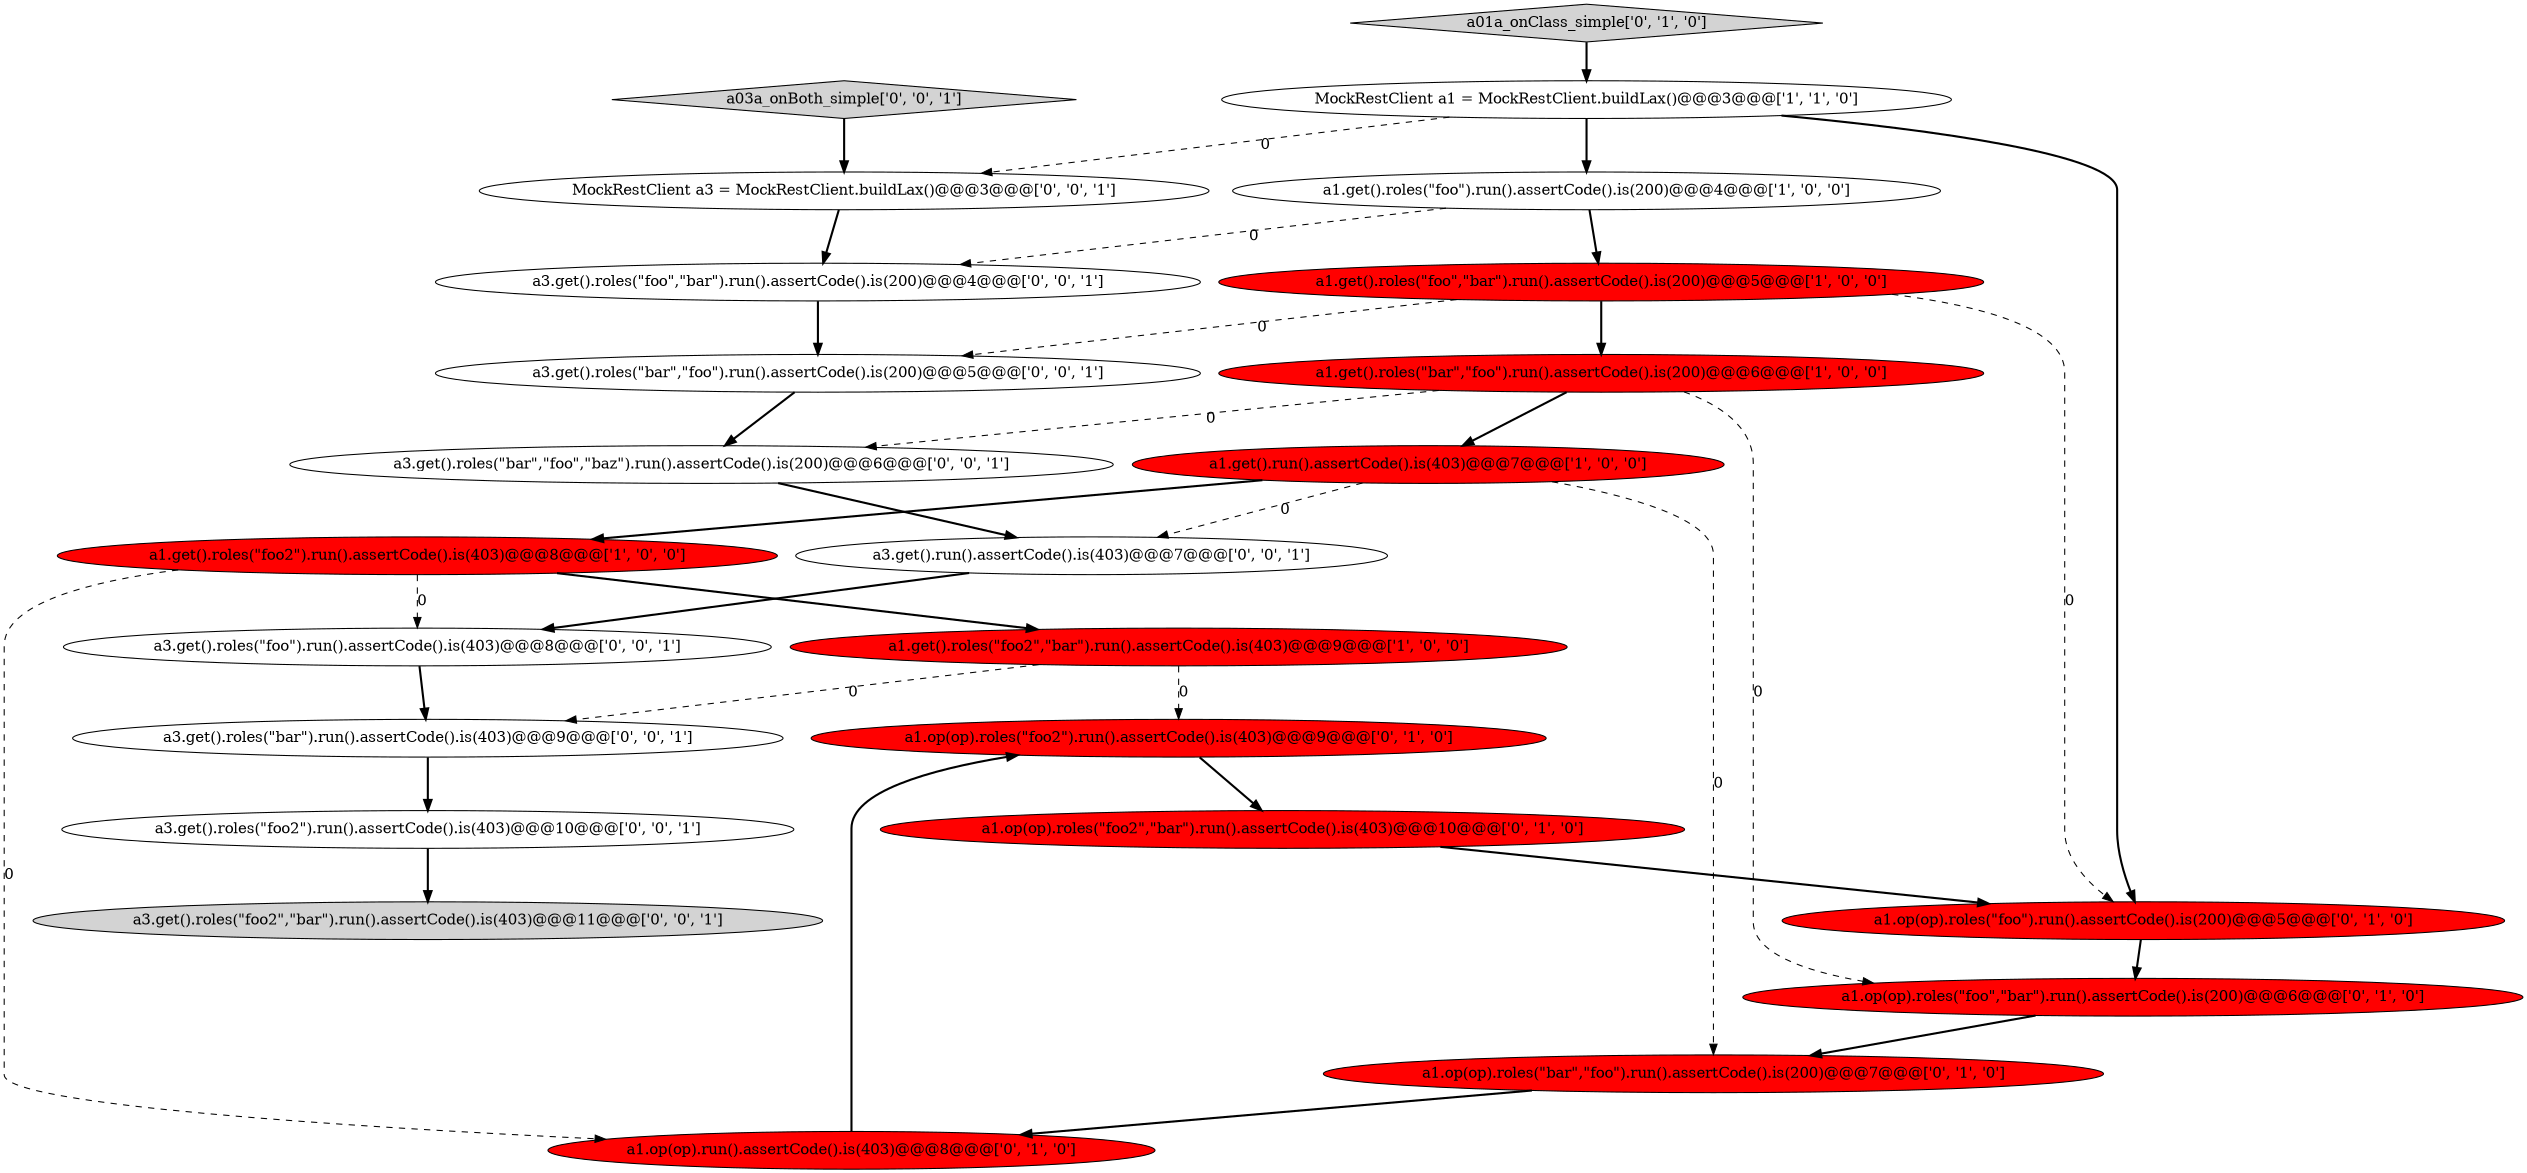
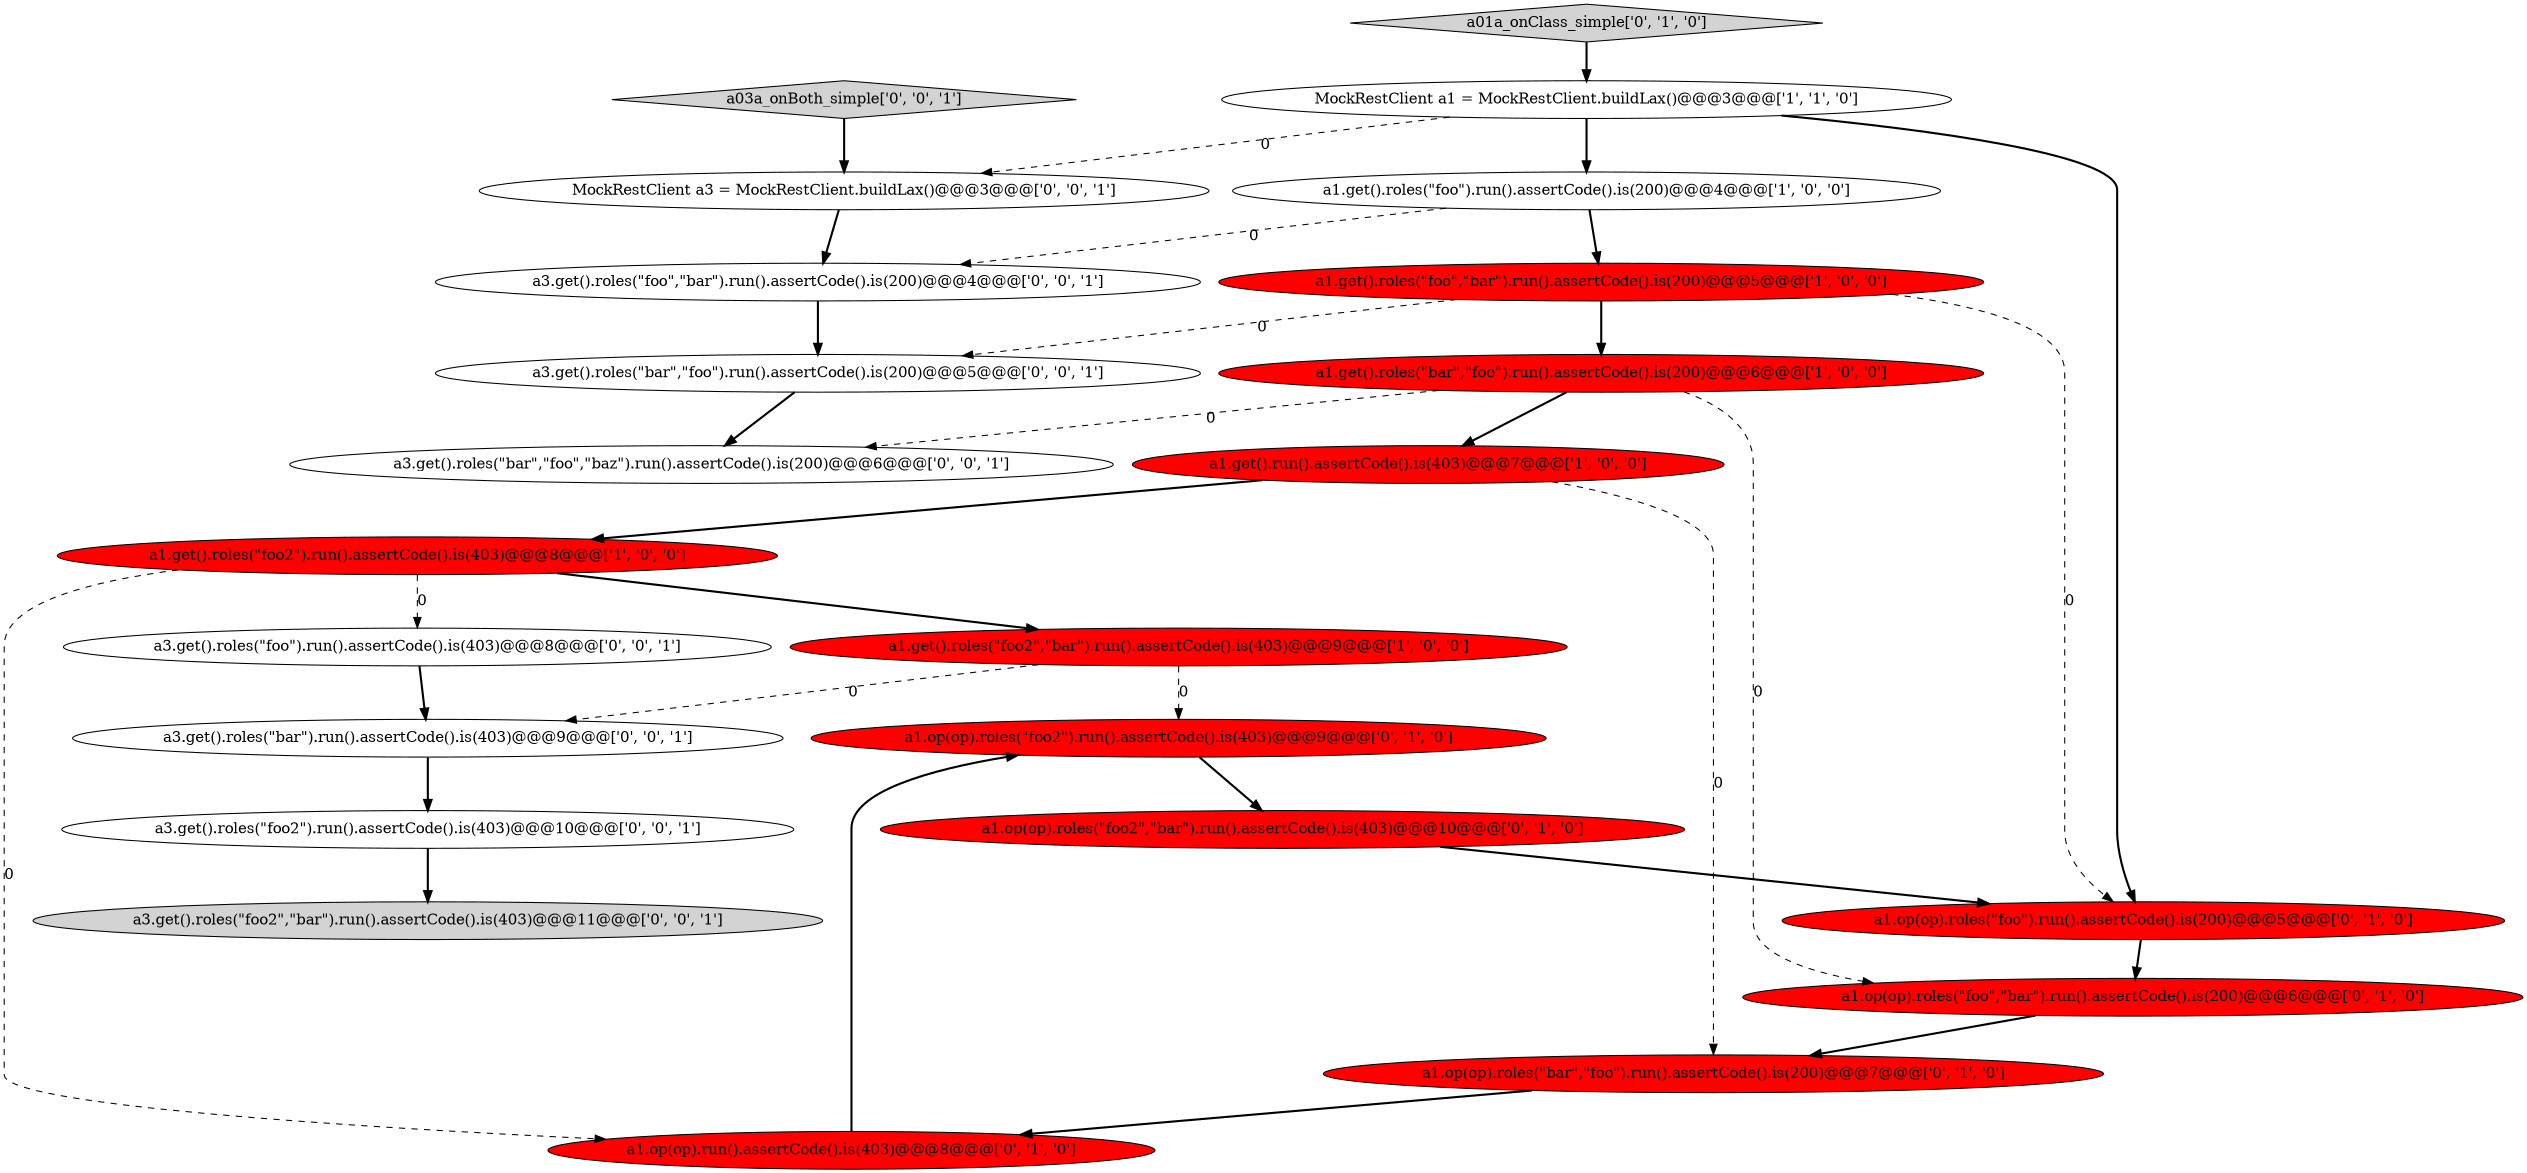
(1092, 556) -> none
